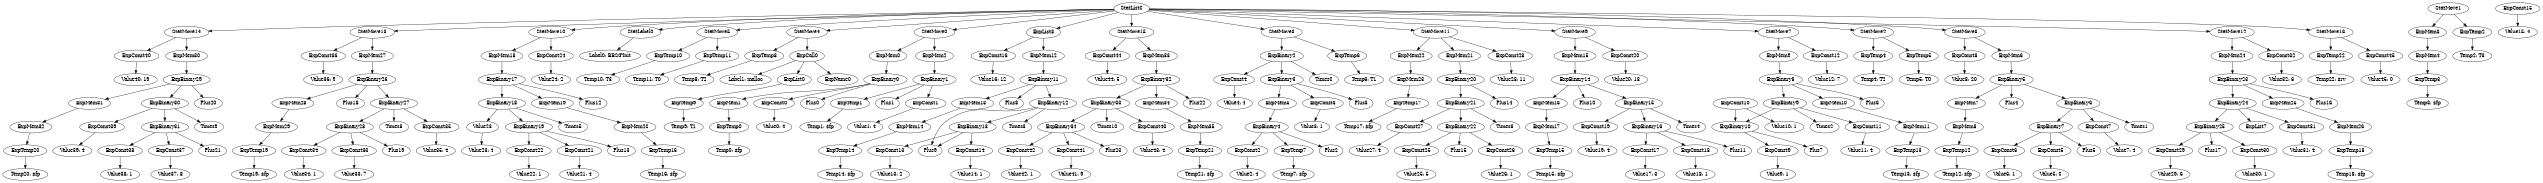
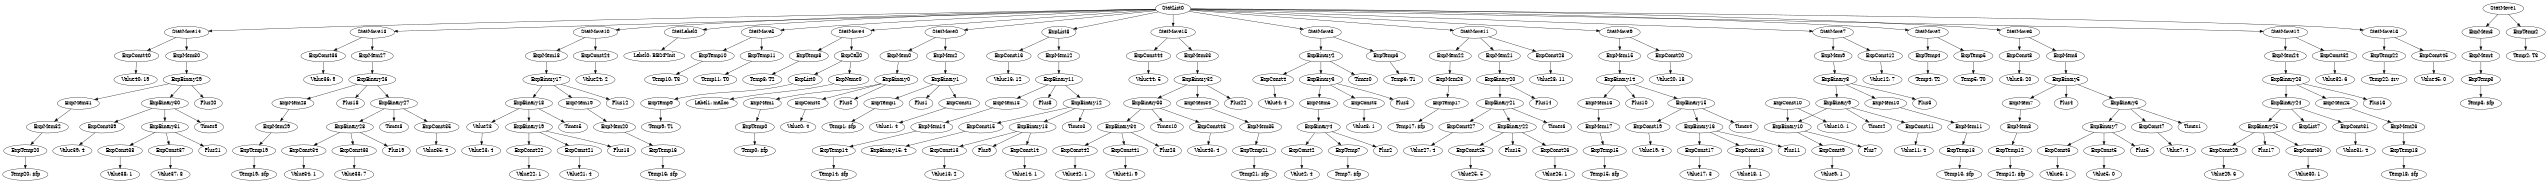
(2518, 32) -> (889, 151)
(779, 67) -> (784, 92)
(978, 110) -> (1035, 115)
